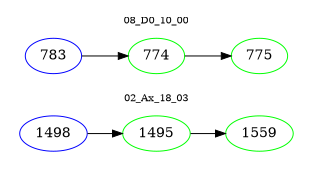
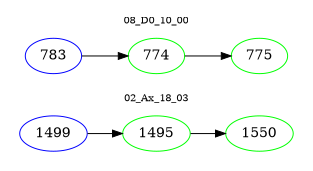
(53, 134) -> (53, 134)
(259, 134) -> (259, 134)
